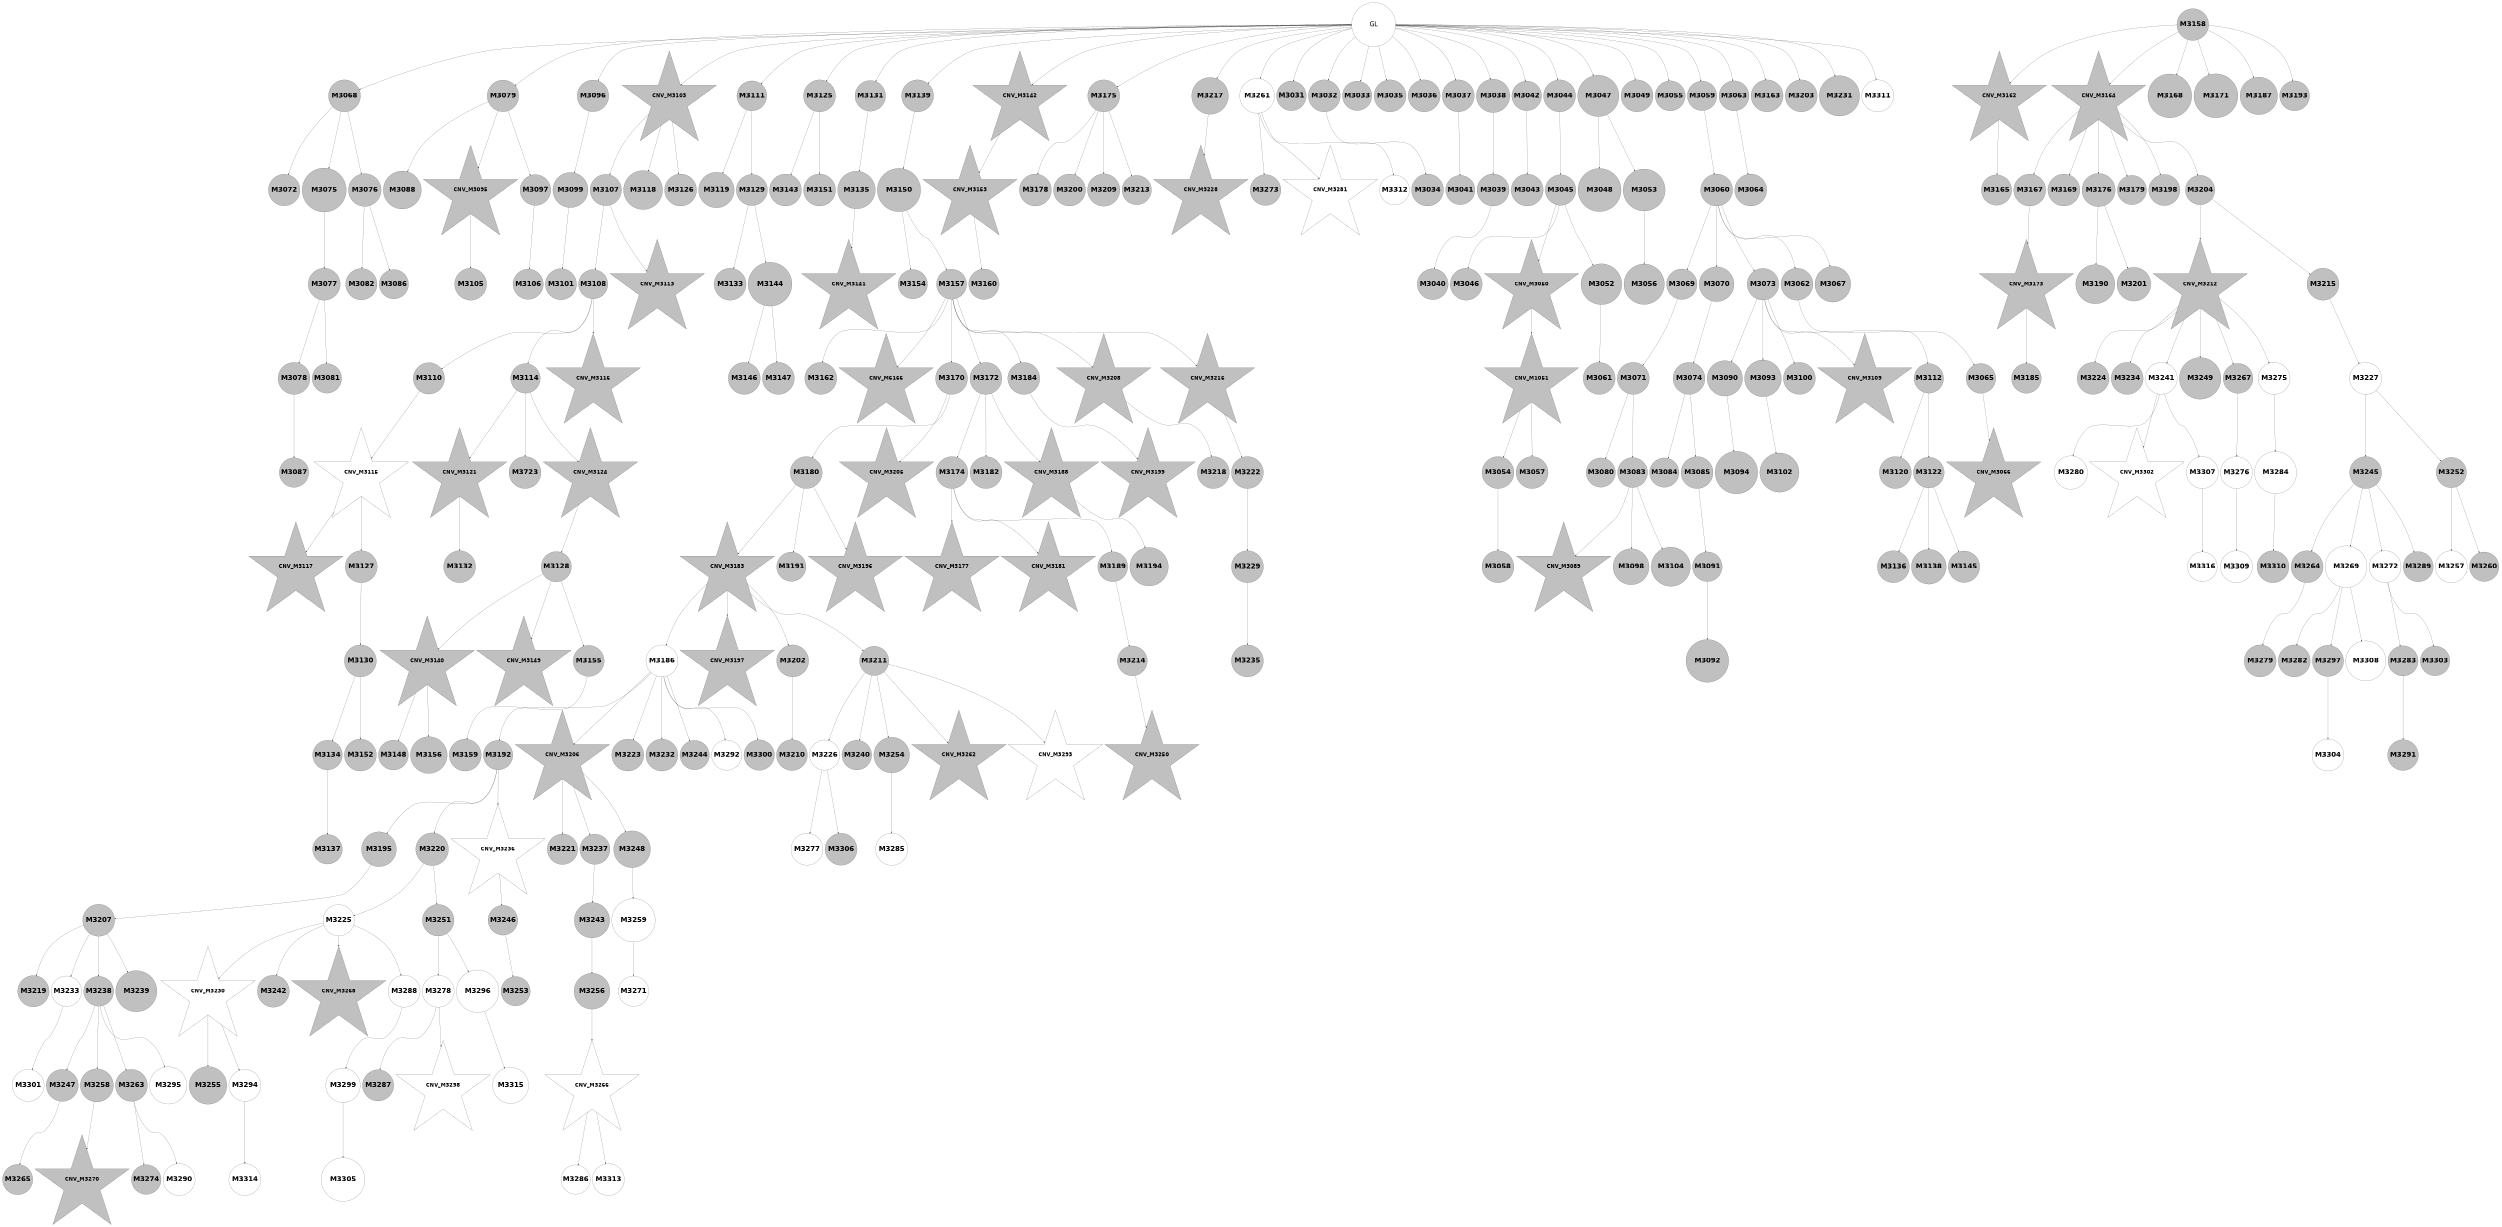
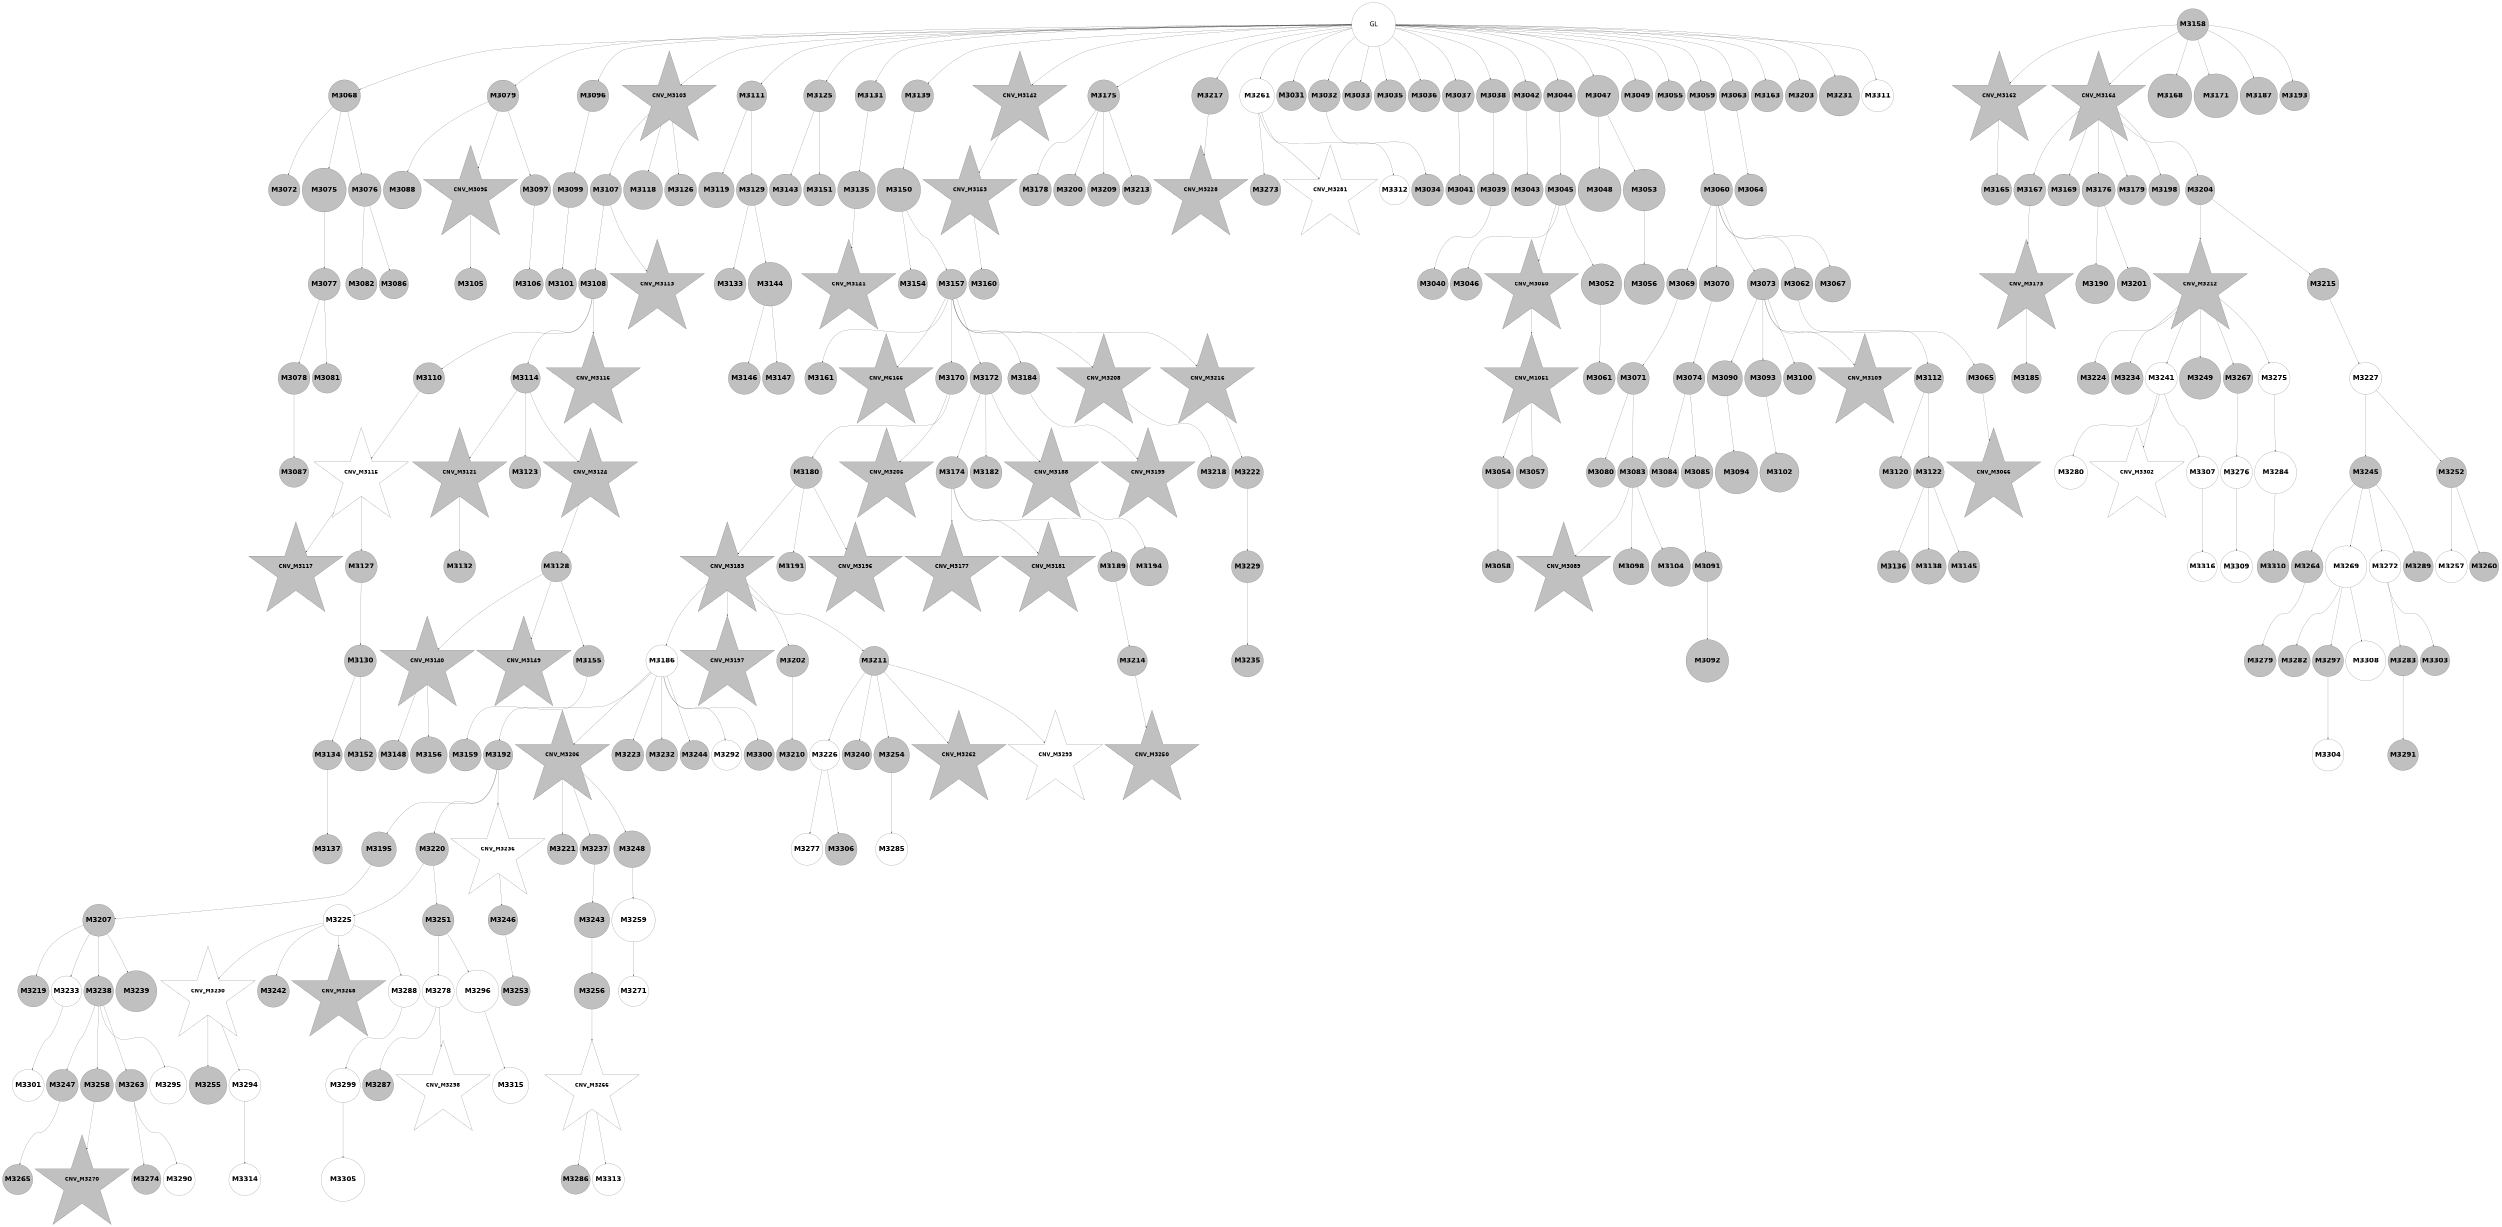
(821, 378) -> (821, 378)
(525, 473) -> (525, 473)
(576, 1180) -> (576, 1180)
